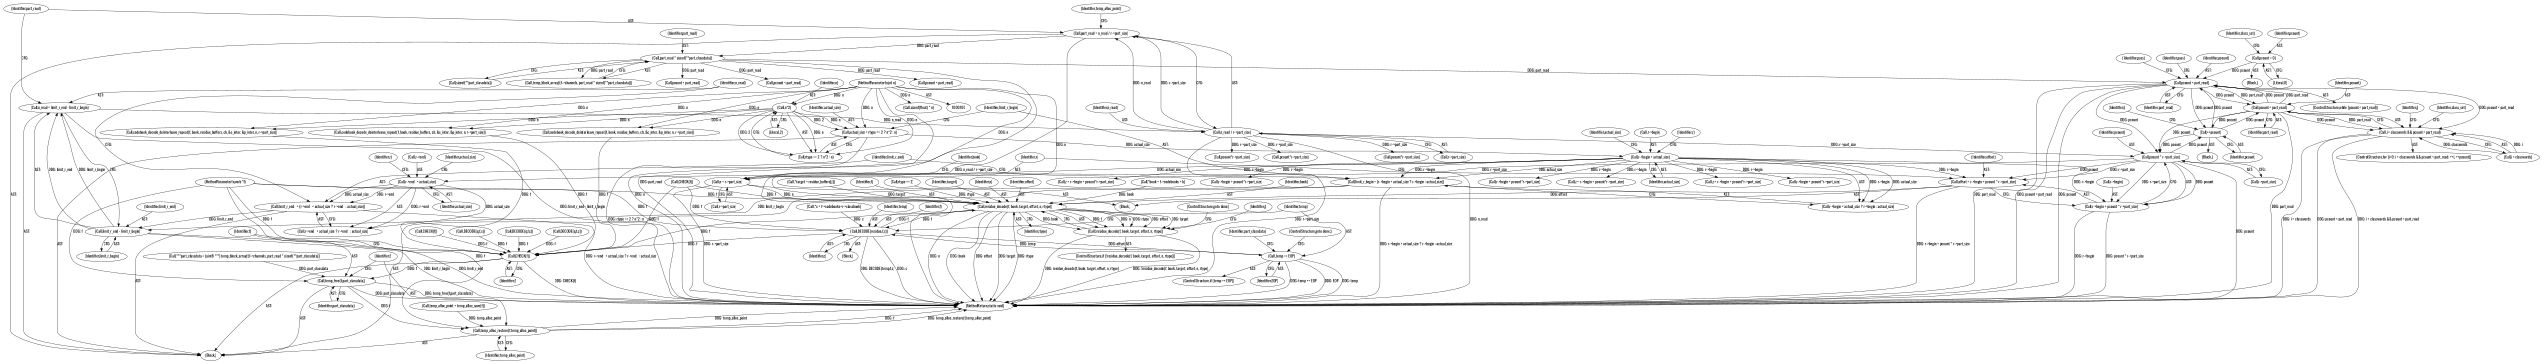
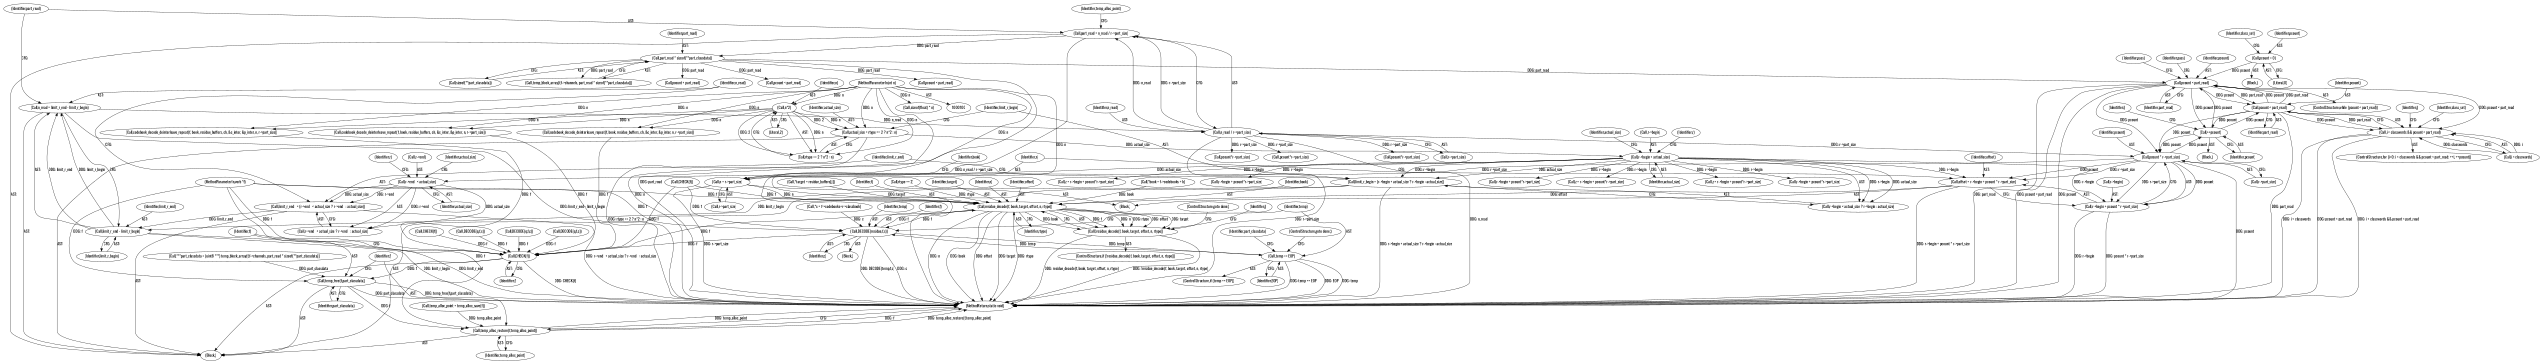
(1117, 244) -> (1117, 244)
none -> (755, 320)
